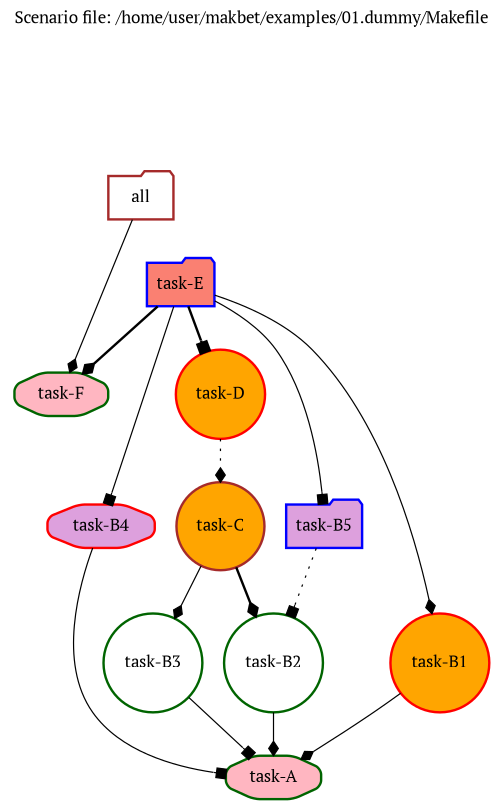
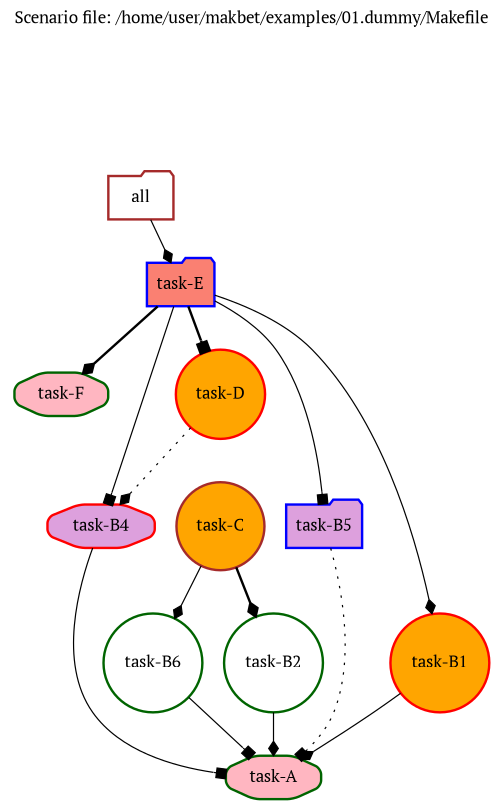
(104, 289) -> (158, 235)
(220, 453) -> (160, 461)
(306, 577) -> (345, 653)
(153, 663) -> (153, 663)
